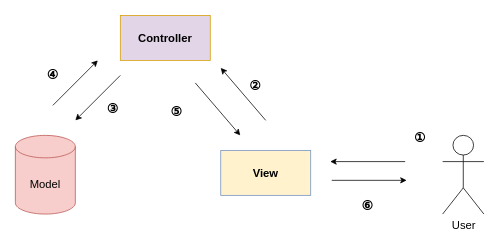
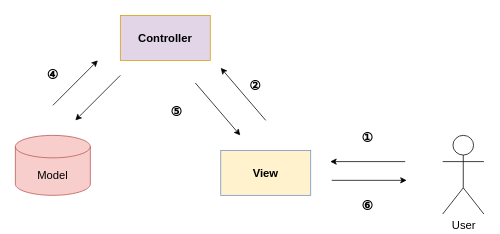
(113, 109) -> none
(420, 139) -> (368, 139)
(45, 175) -> (53, 165)
